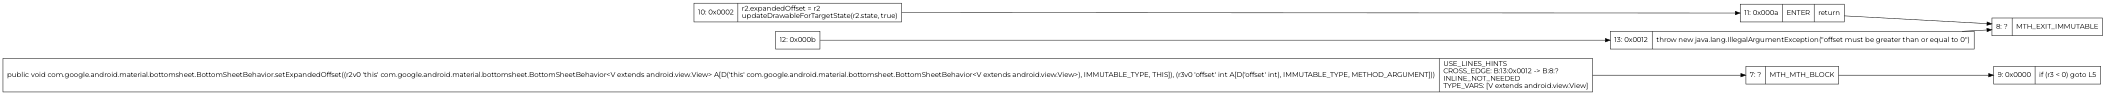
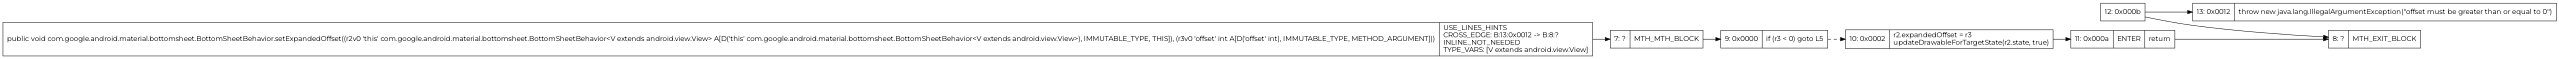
(781, 9) -> (1933, 35)
(2057, 27) -> (2385, 39)
(1974, 31) -> (2234, 30)
none -> (1834, 39)
